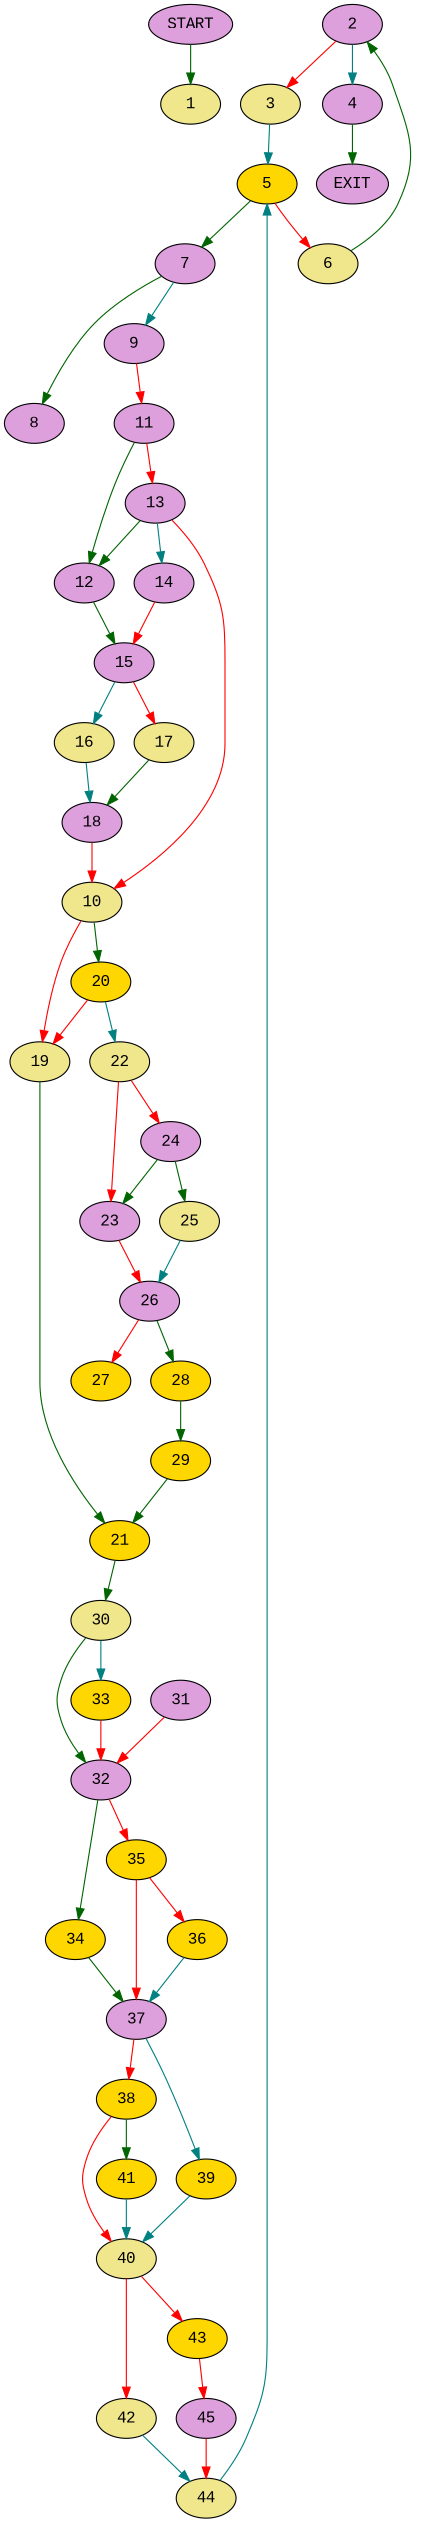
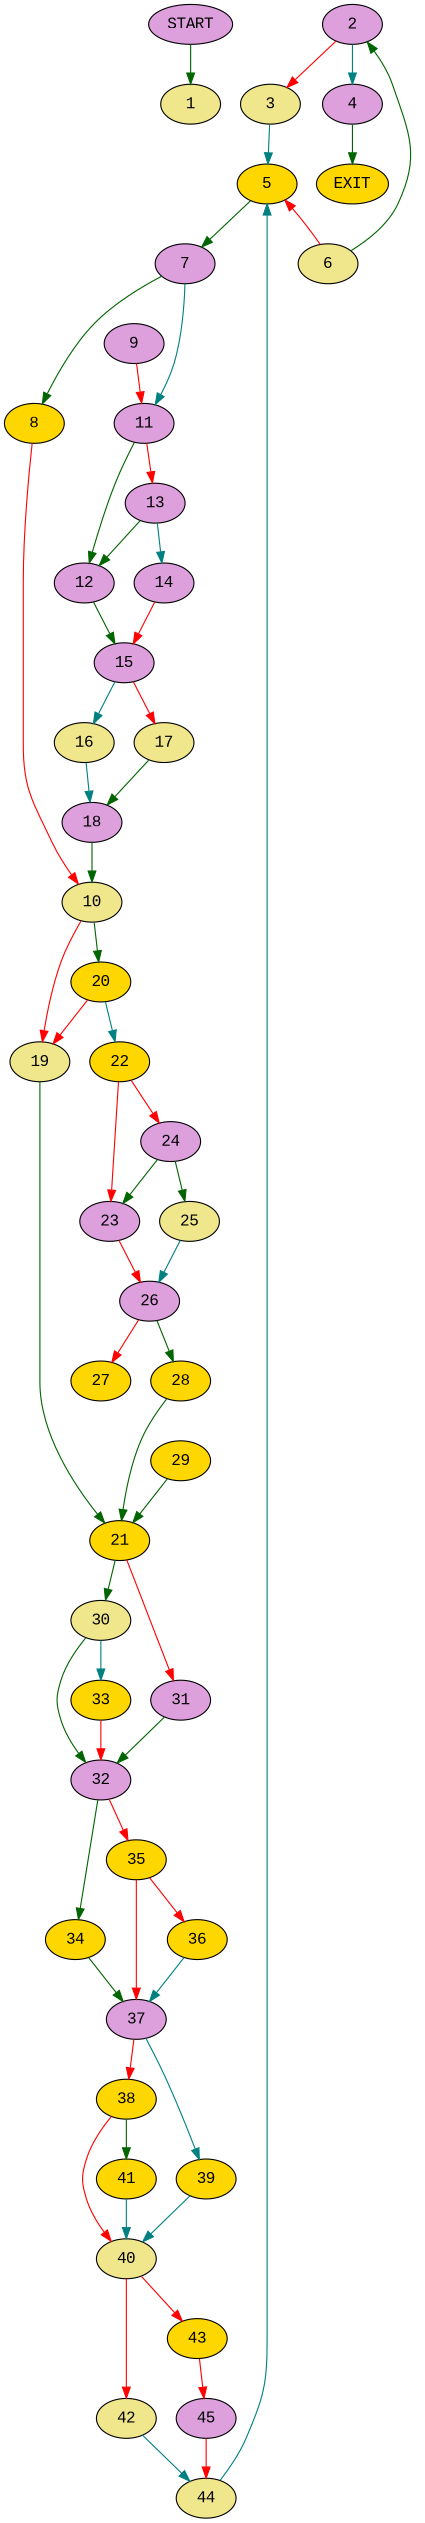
(352, 184) -> (352, 184)
(288, 222) -> (307, 226)
(163, 299) -> (179, 341)
(34, 423) -> (34, 423)
(225, 714) -> (23, 664)
(92, 857) -> (92, 857)
(120, 1062) -> (120, 1062)
(181, 1415) -> (137, 1451)
none -> (148, 1615)
(145, 1736) -> (145, 1736)
